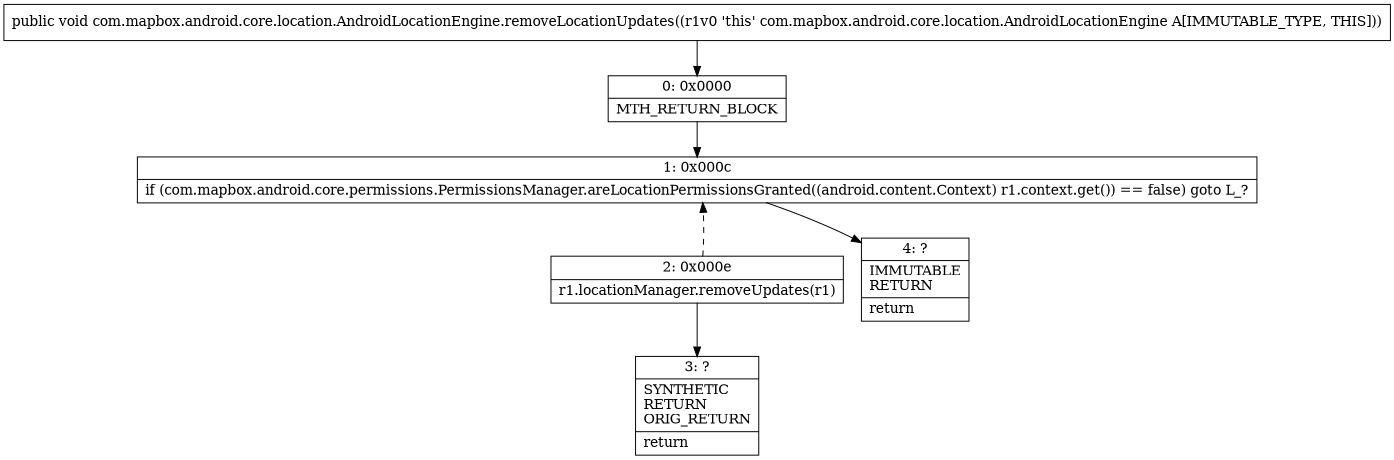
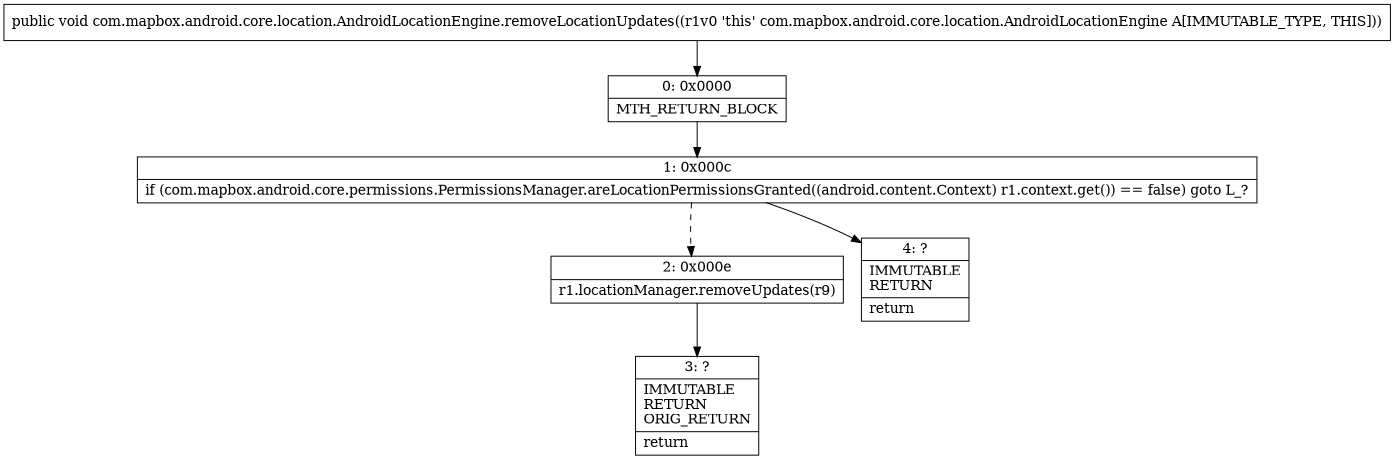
(704, 234) -> (691, 224)
(697, 291) -> (697, 291)
(686, 390) -> (689, 390)
